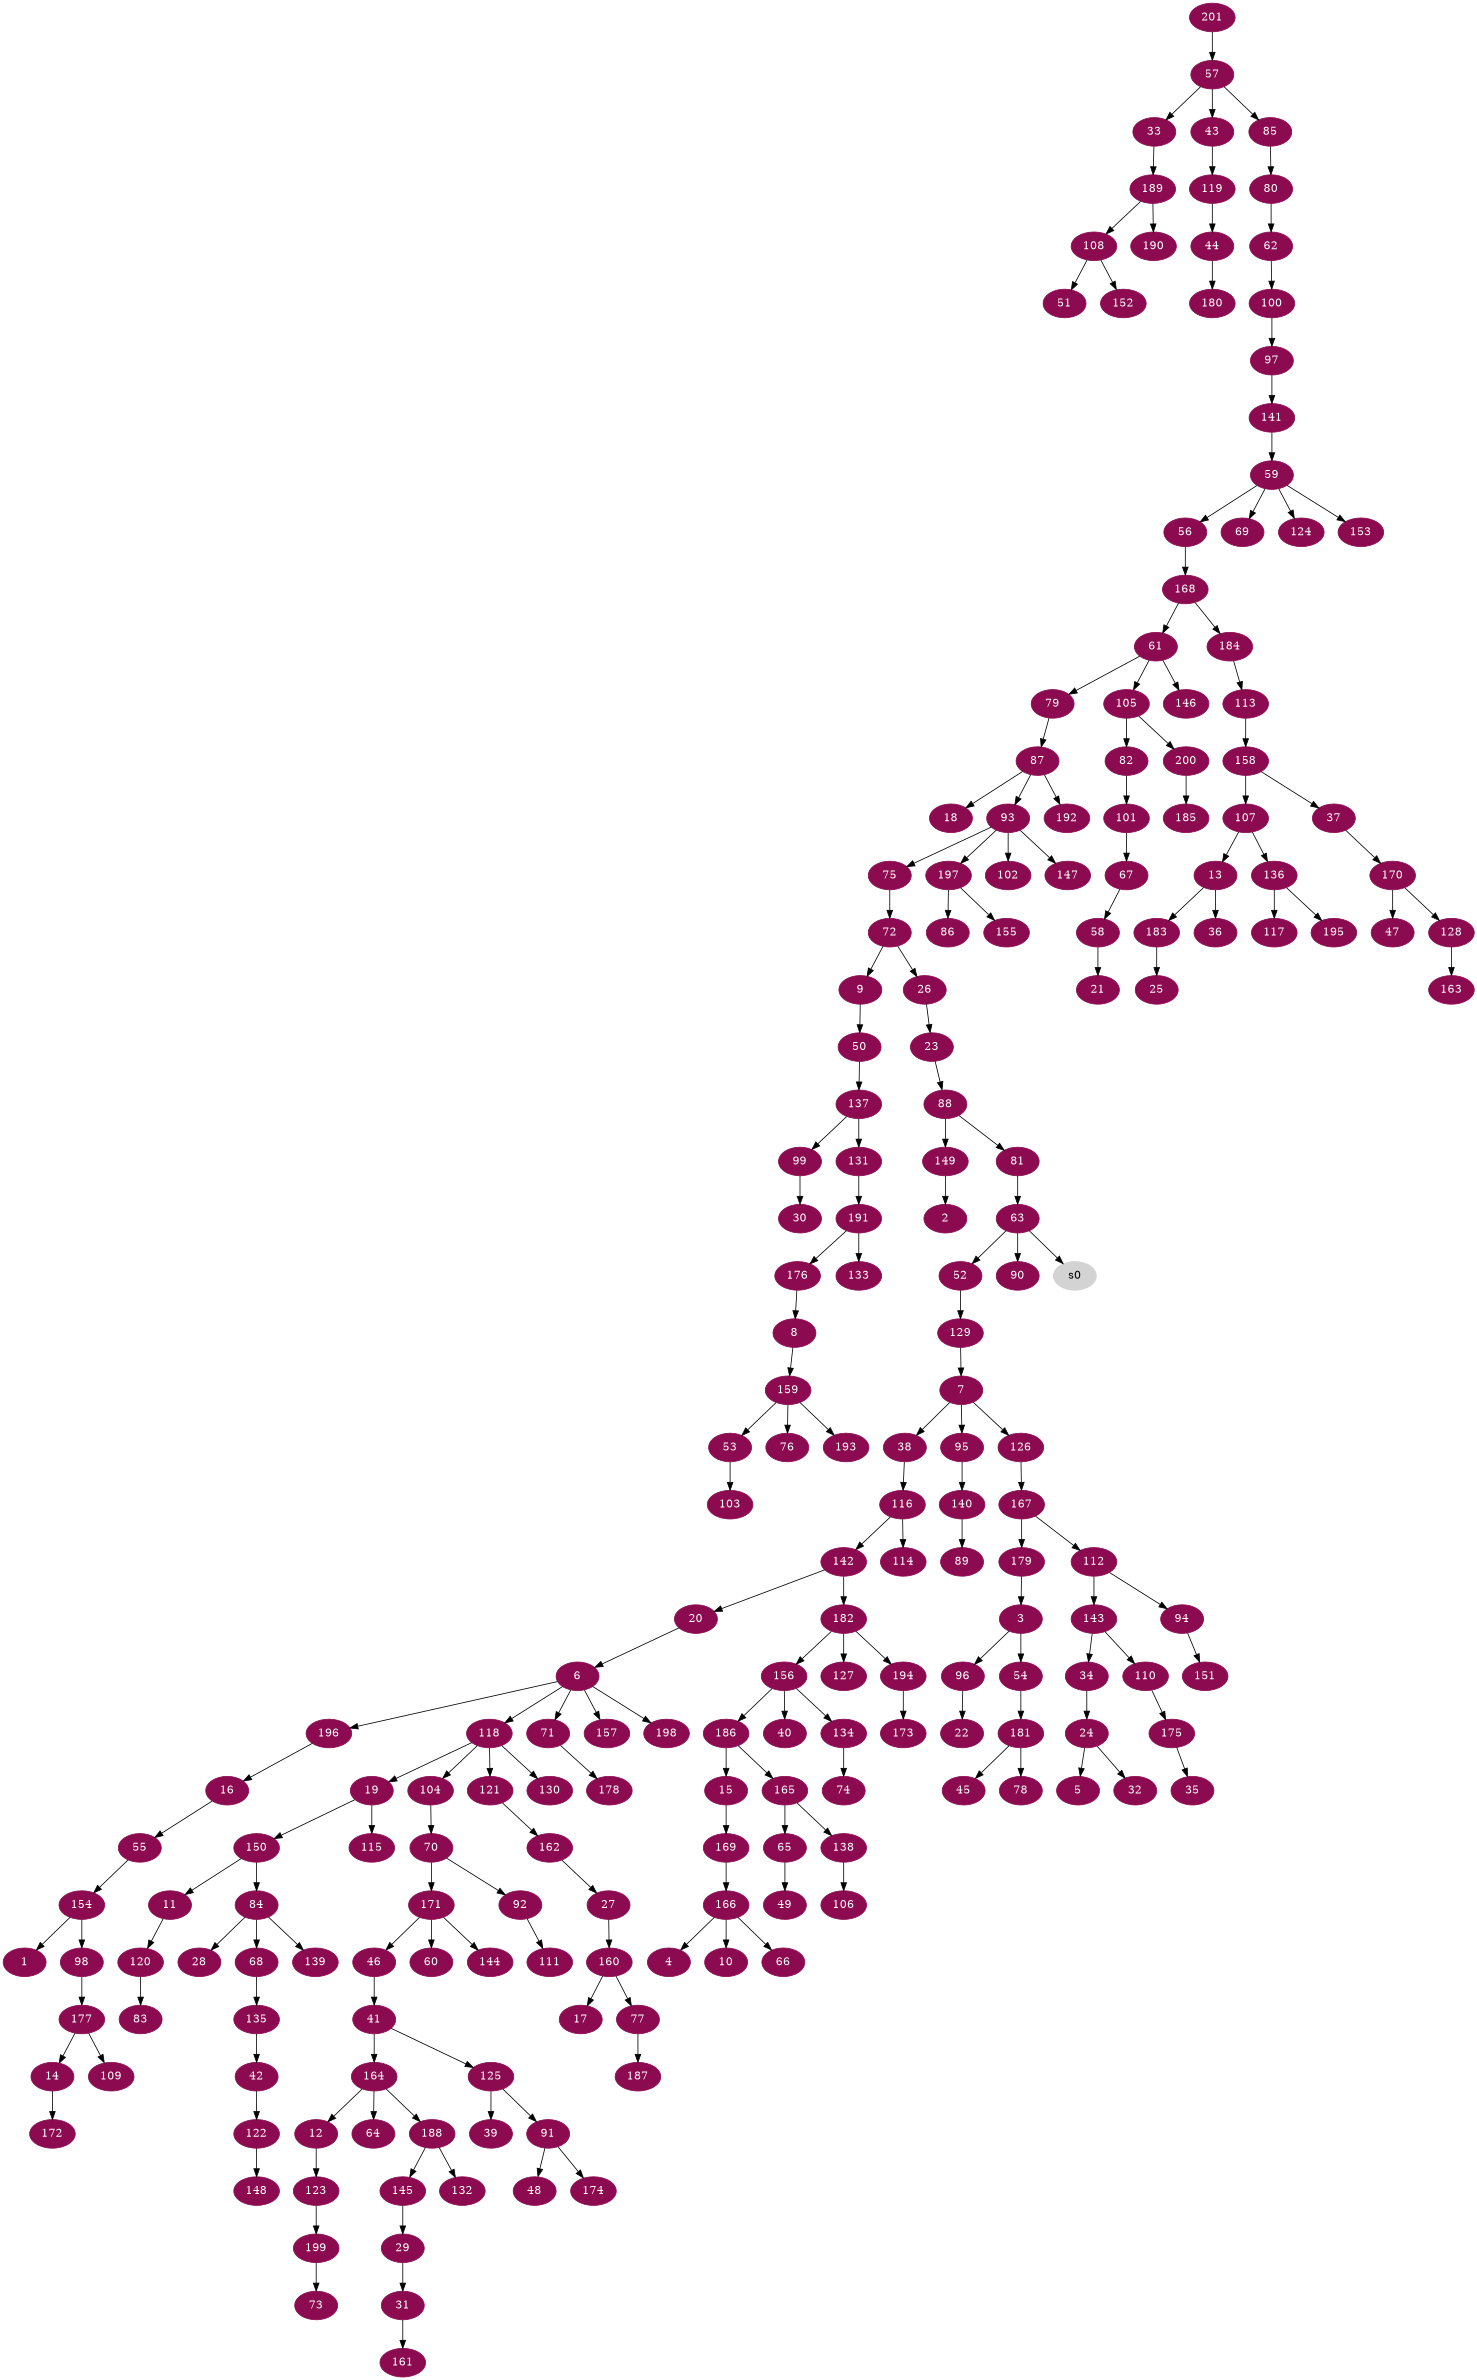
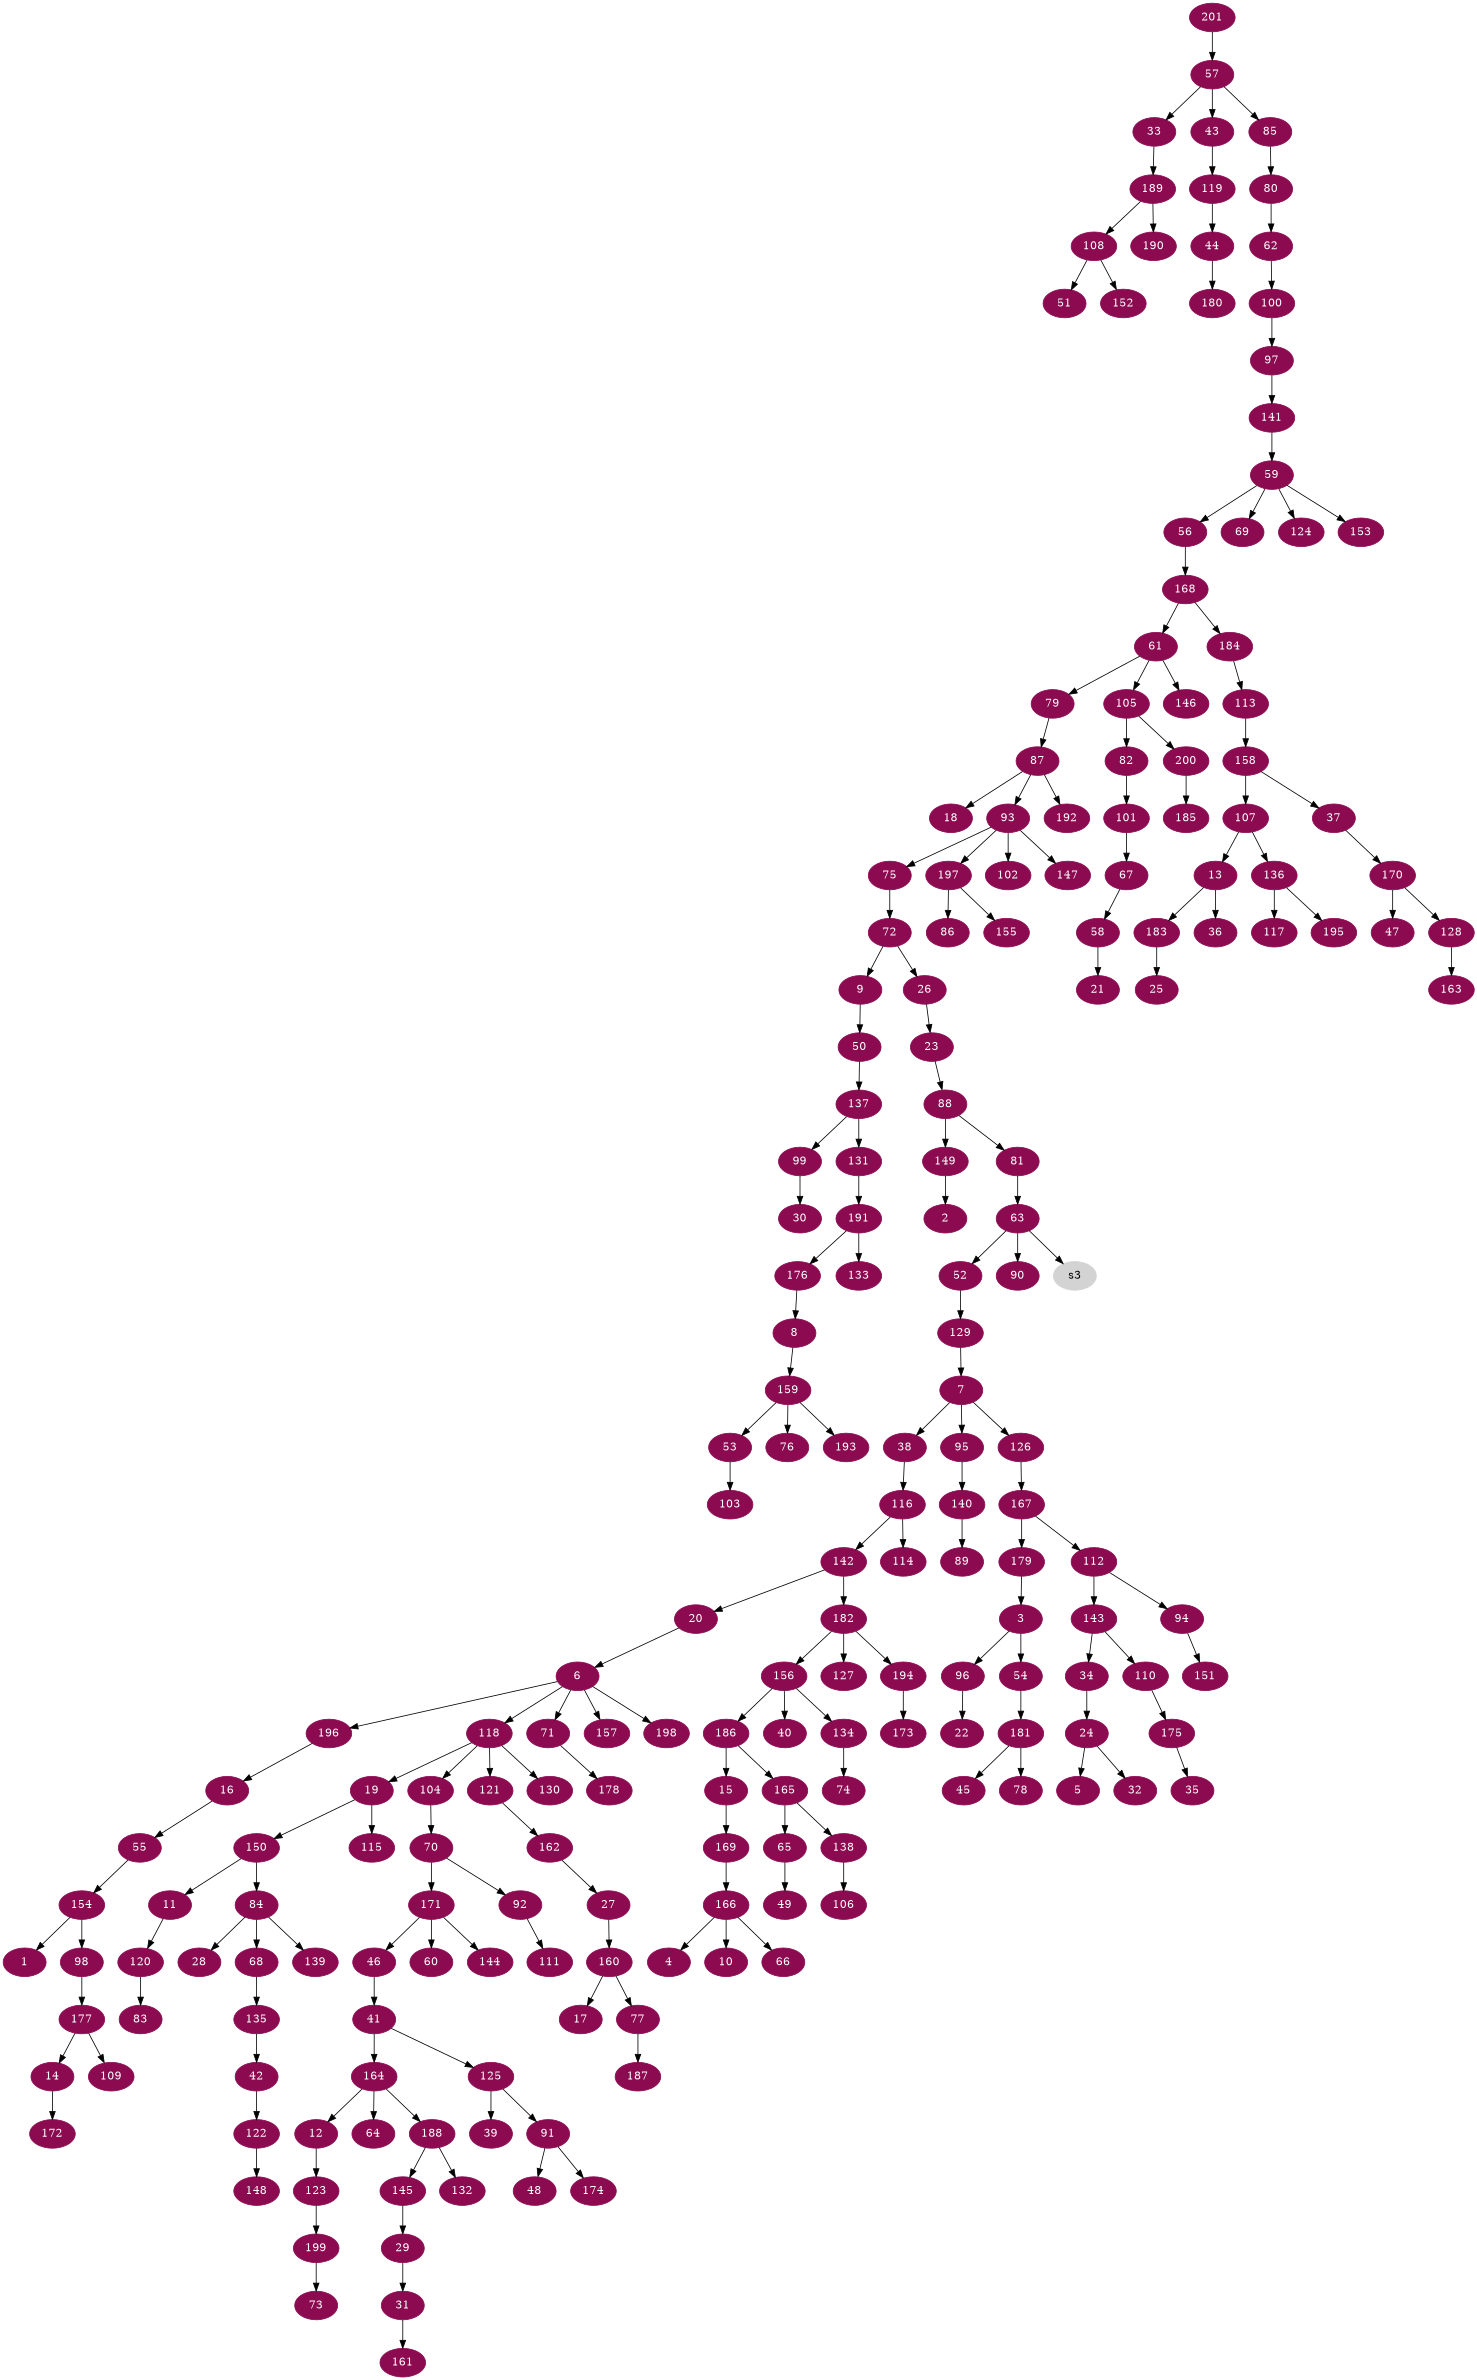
(1075, 1276) -> (1075, 1276)
